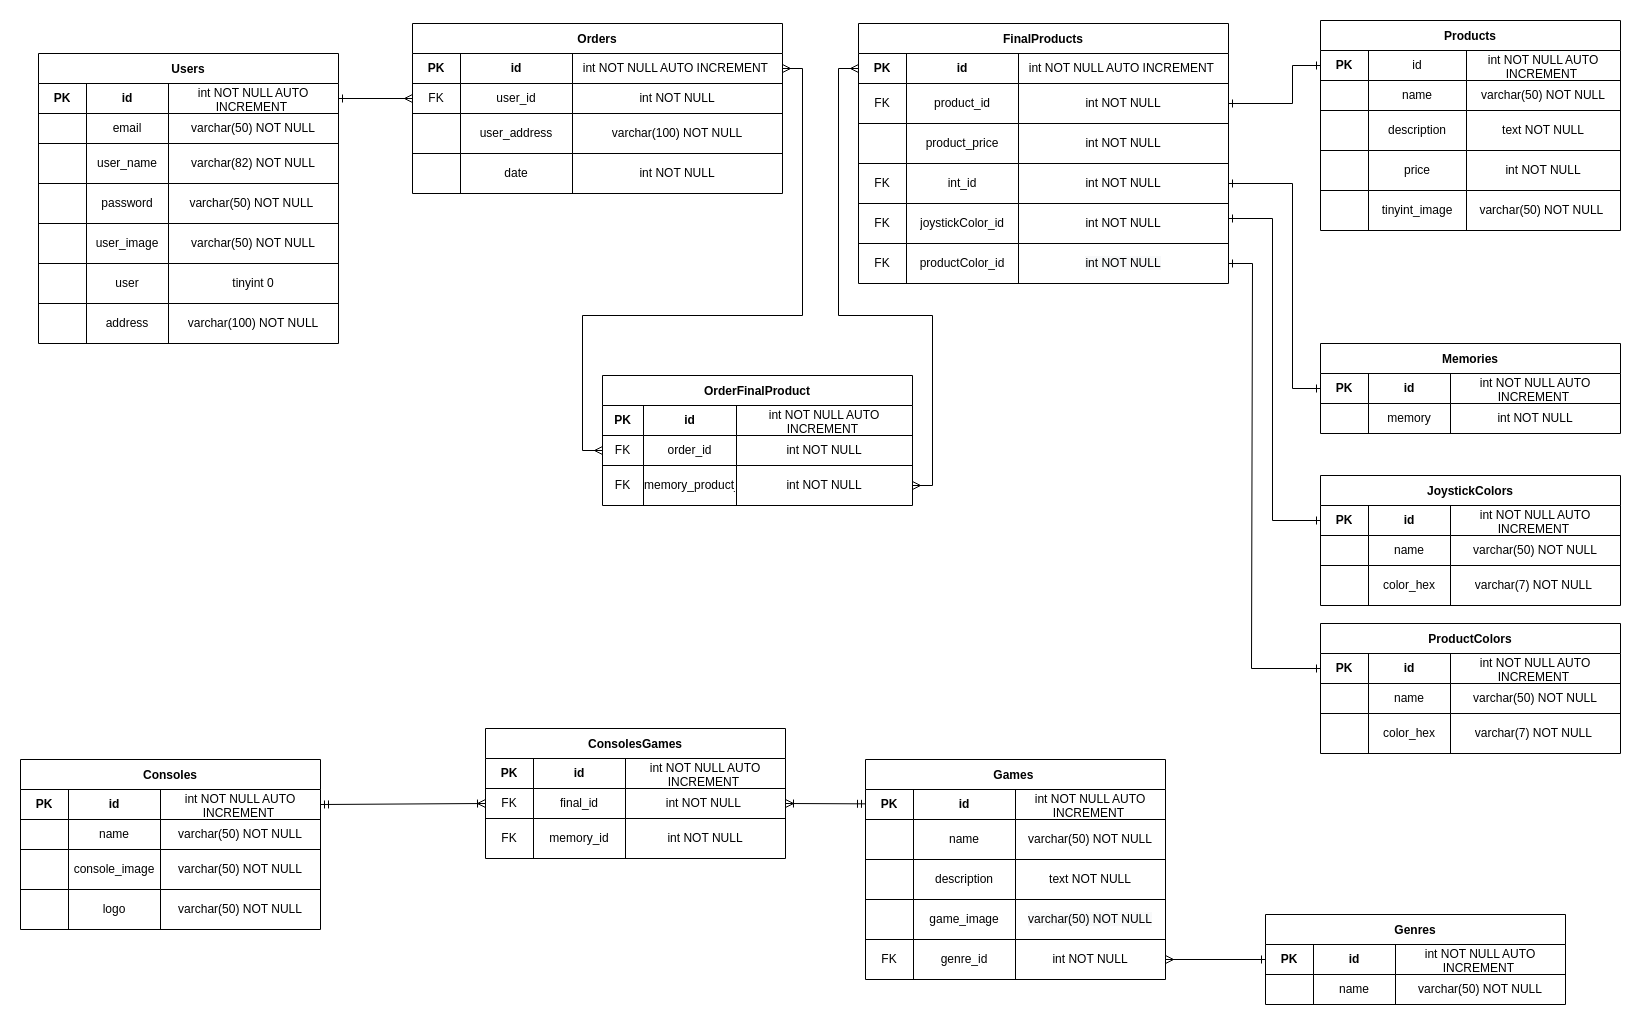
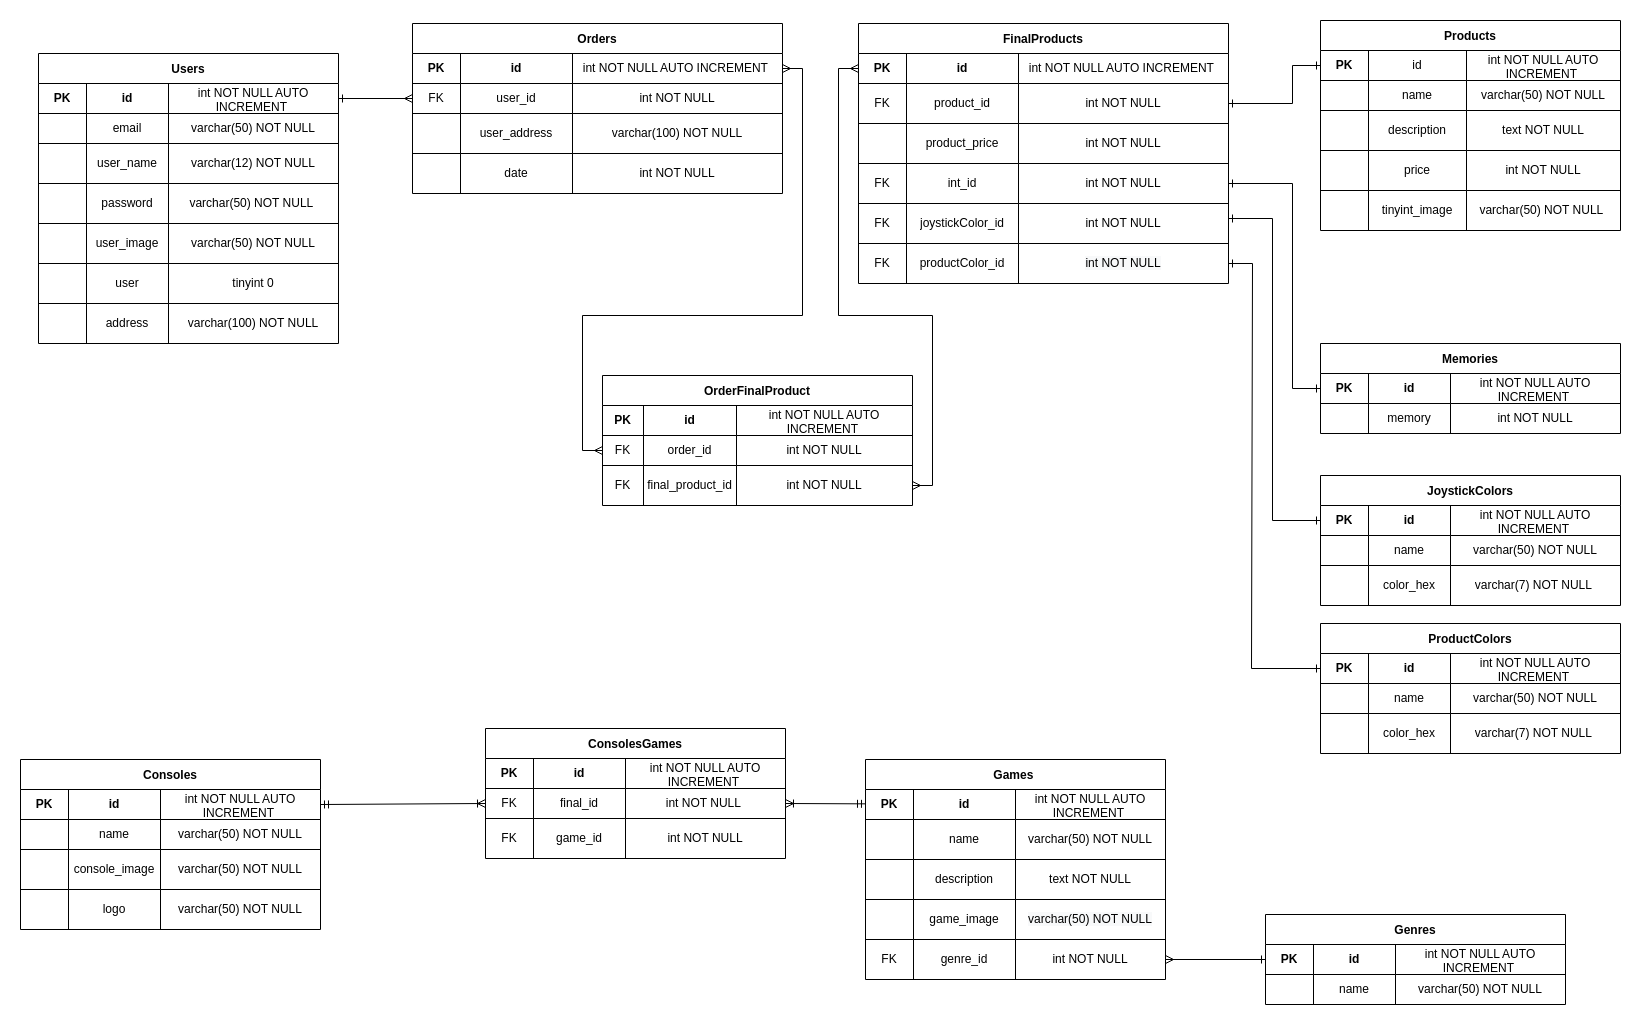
(254, 164) -> (254, 164)
(690, 486) -> (690, 486)
(580, 839) -> (580, 839)
